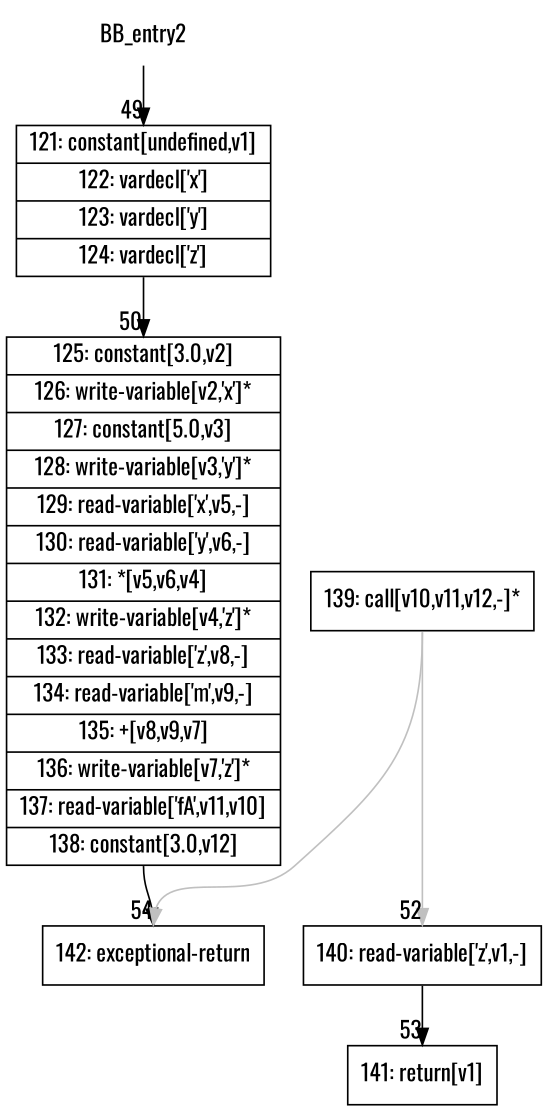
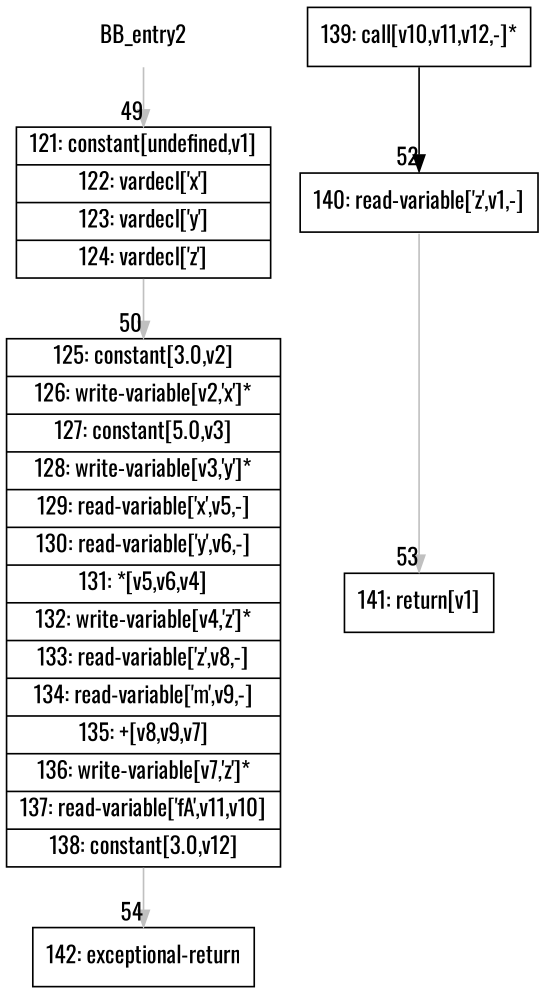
(144, 87) -> (144, 88)
(144, 298) -> (144, 300)
(422, 770) -> (419, 111)
(341, 823) -> none
(146, 888) -> (144, 889)
(422, 1007) -> (419, 394)
